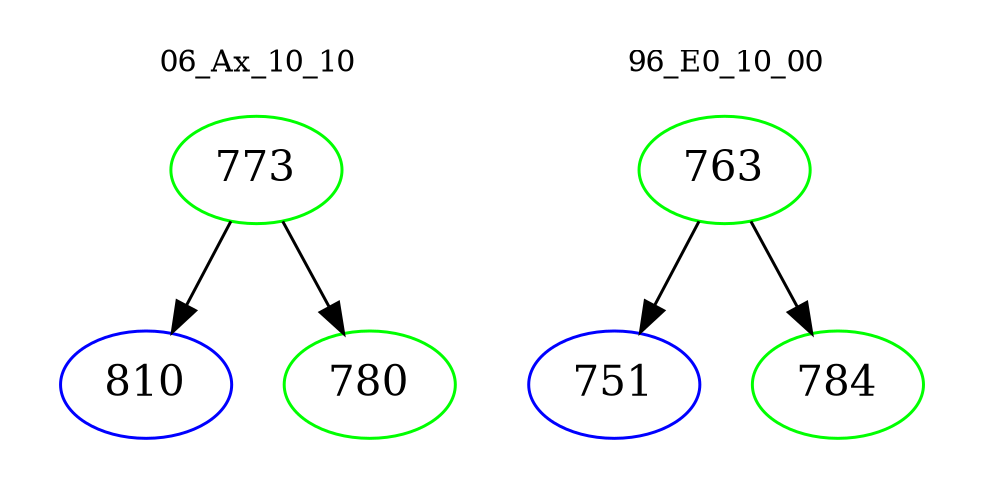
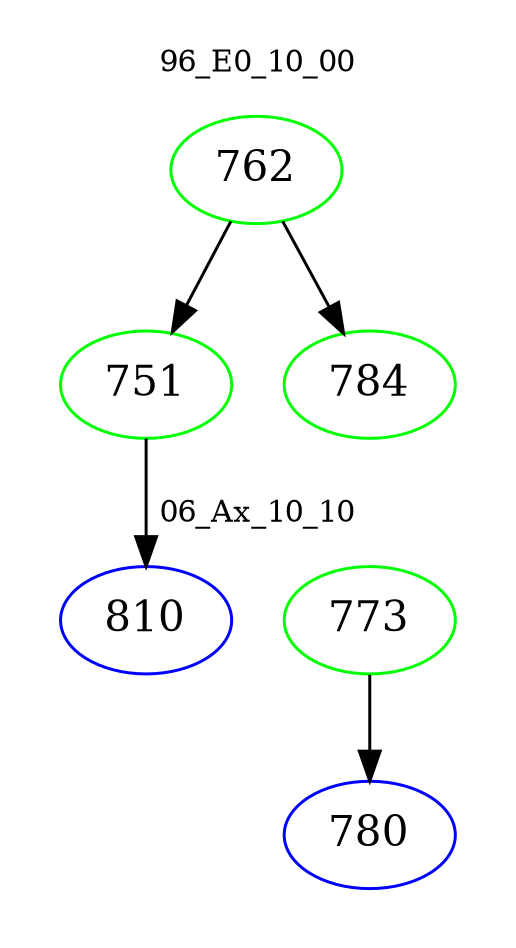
(725, 170) -> (256, 170)
(209, 263) -> (146, 504)
(370, 385) -> (370, 835)
(614, 385) -> (146, 385)
